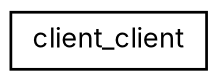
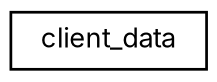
(109, 41) -> (109, 41)
